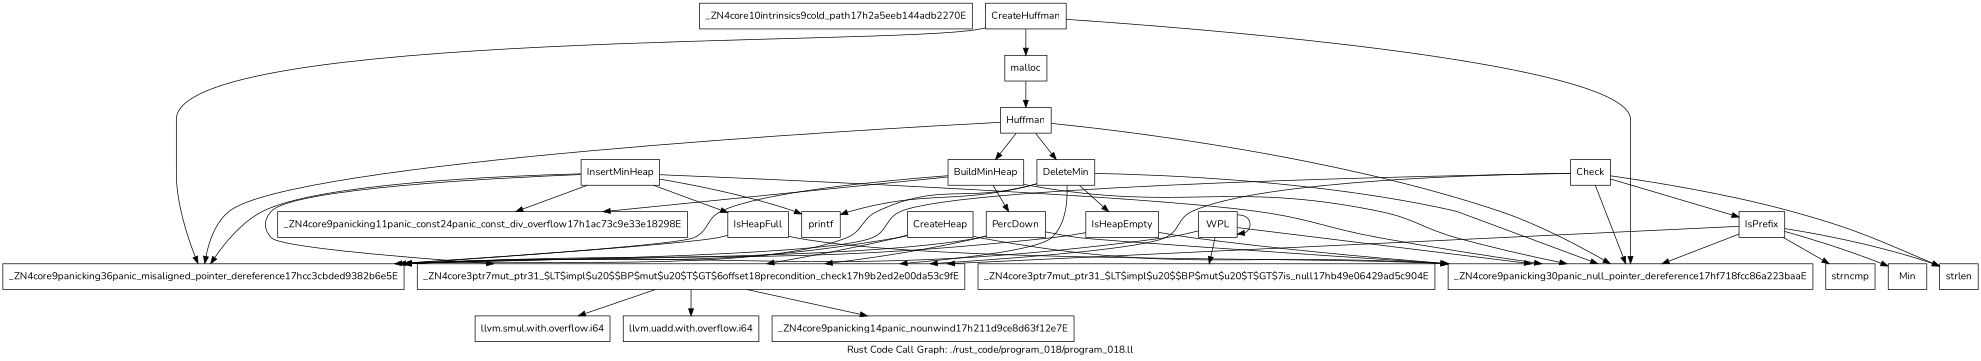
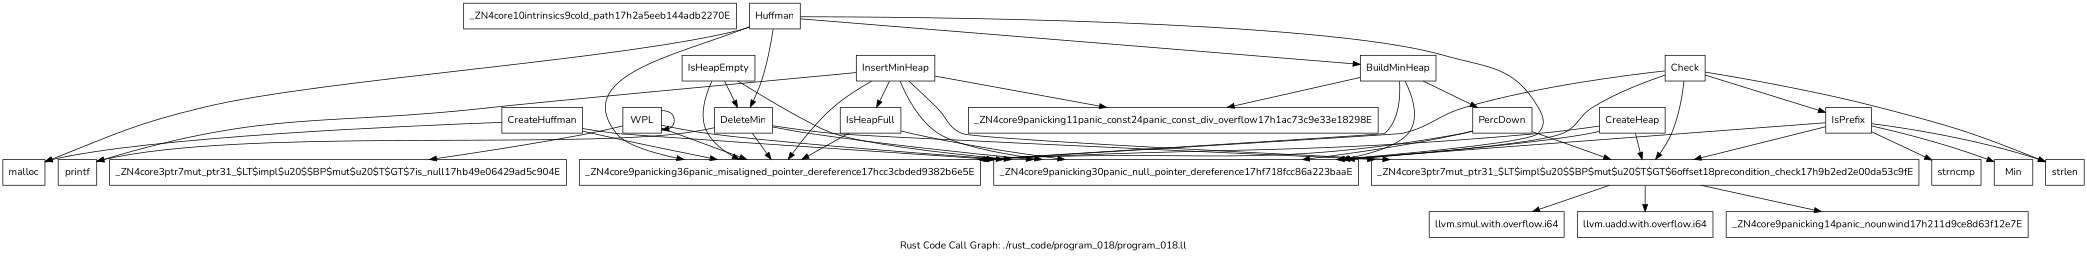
(1026, 91) -> (397, 78)
(1091, 196) -> (729, 91)
